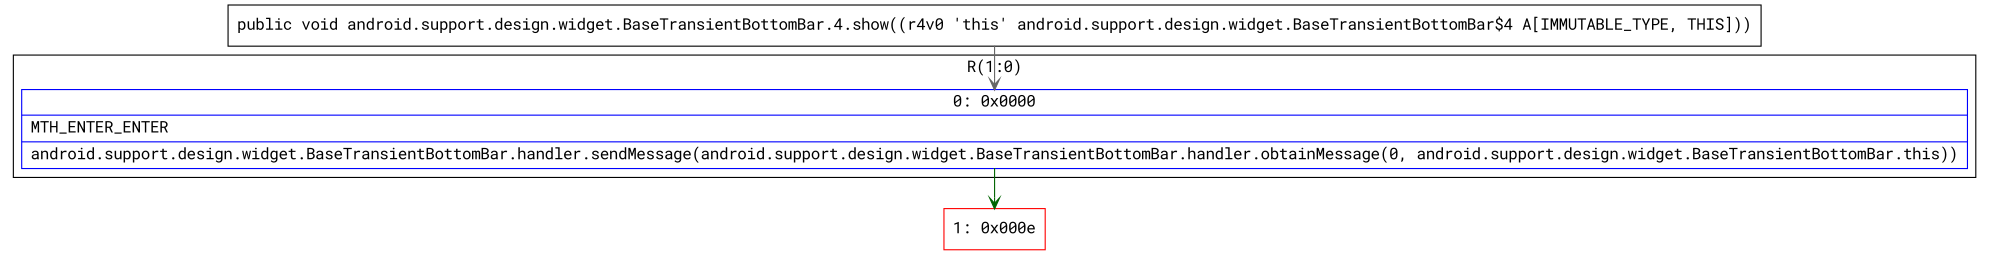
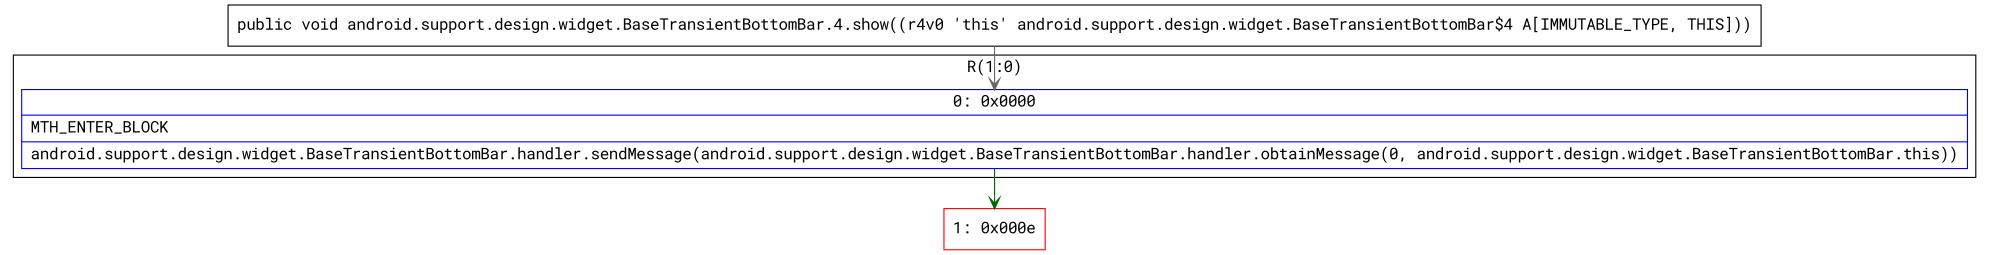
(100, 128) -> (100, 128)
